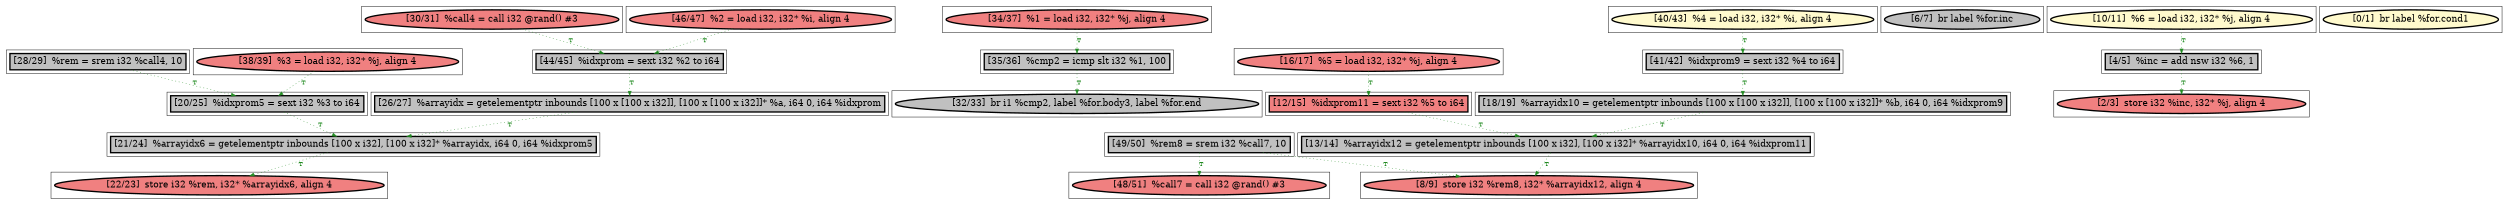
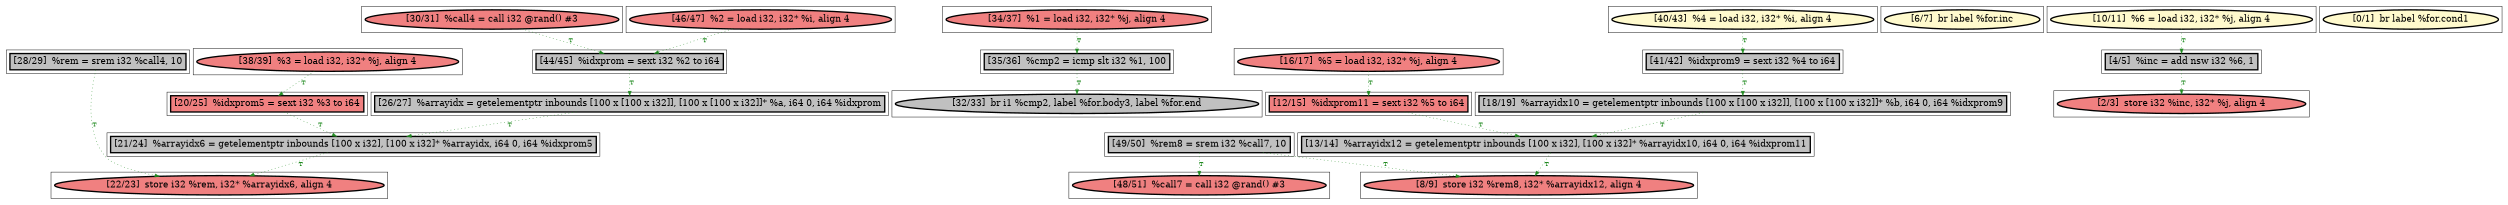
(1962, 20) -> (1962, 20)
(180, 82) -> (96, 141)
(267, 104) -> (267, 104)
